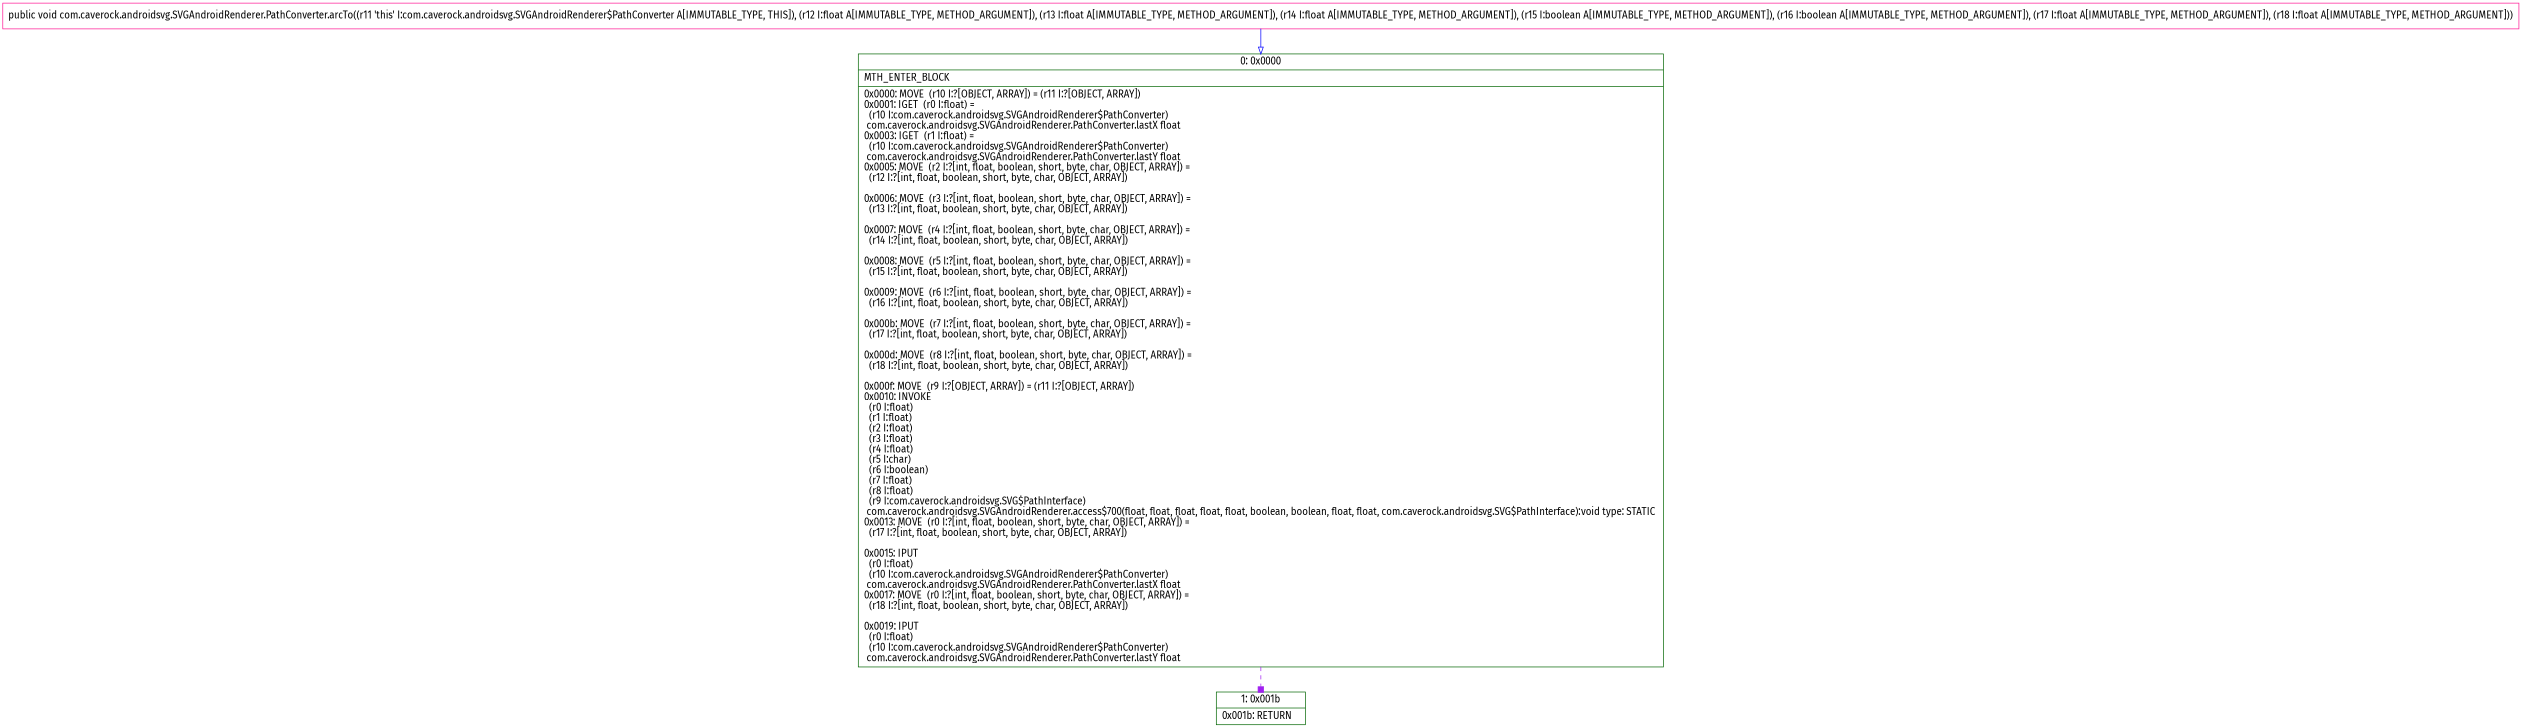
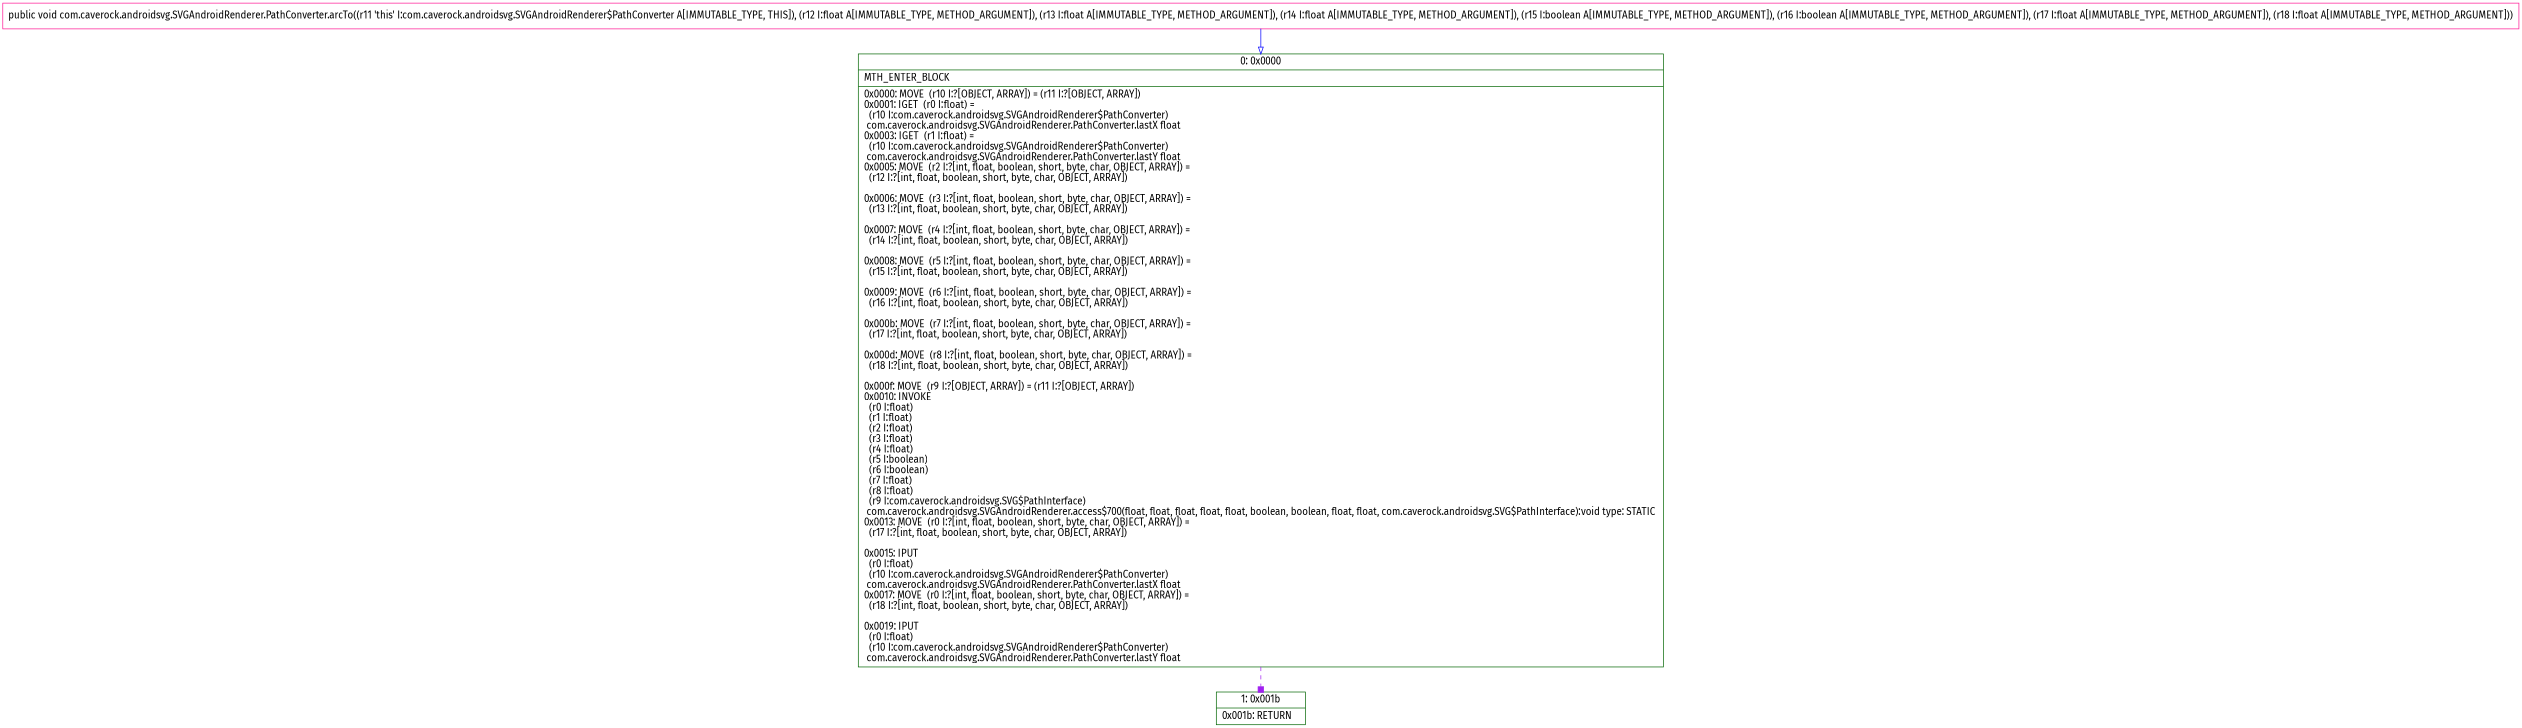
(888, 460) -> (896, 460)
